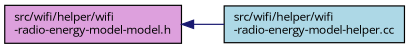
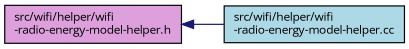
(93, 24) -> (93, 24)
